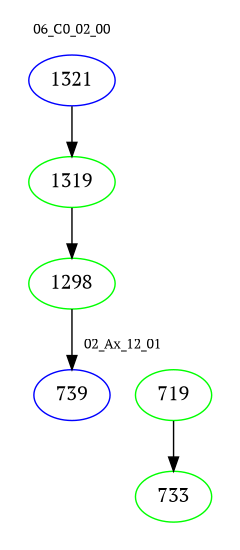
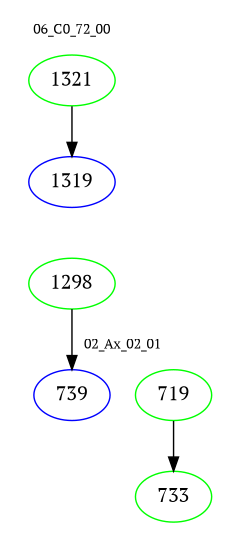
(72, 30) -> (72, 30)
(72, 80) -> (72, 80)
(72, 182) -> (72, 182)
(72, 226) -> none
(123, 345) -> (123, 345)
